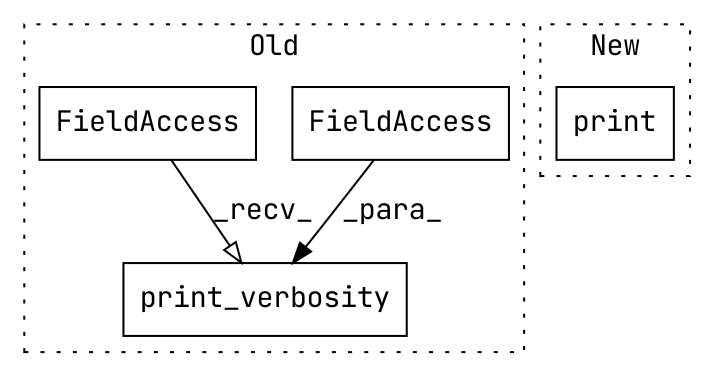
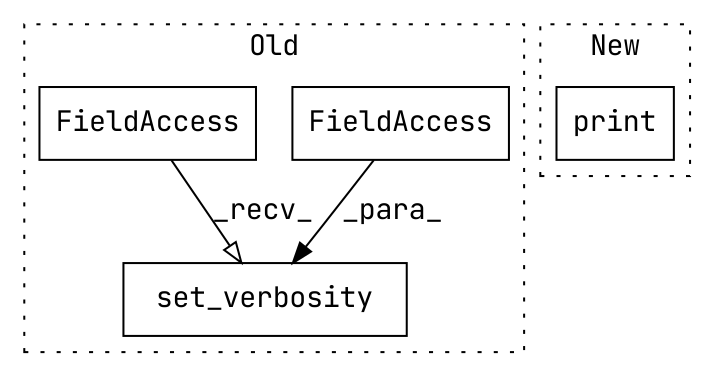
(265, 299) -> (265, 299)
